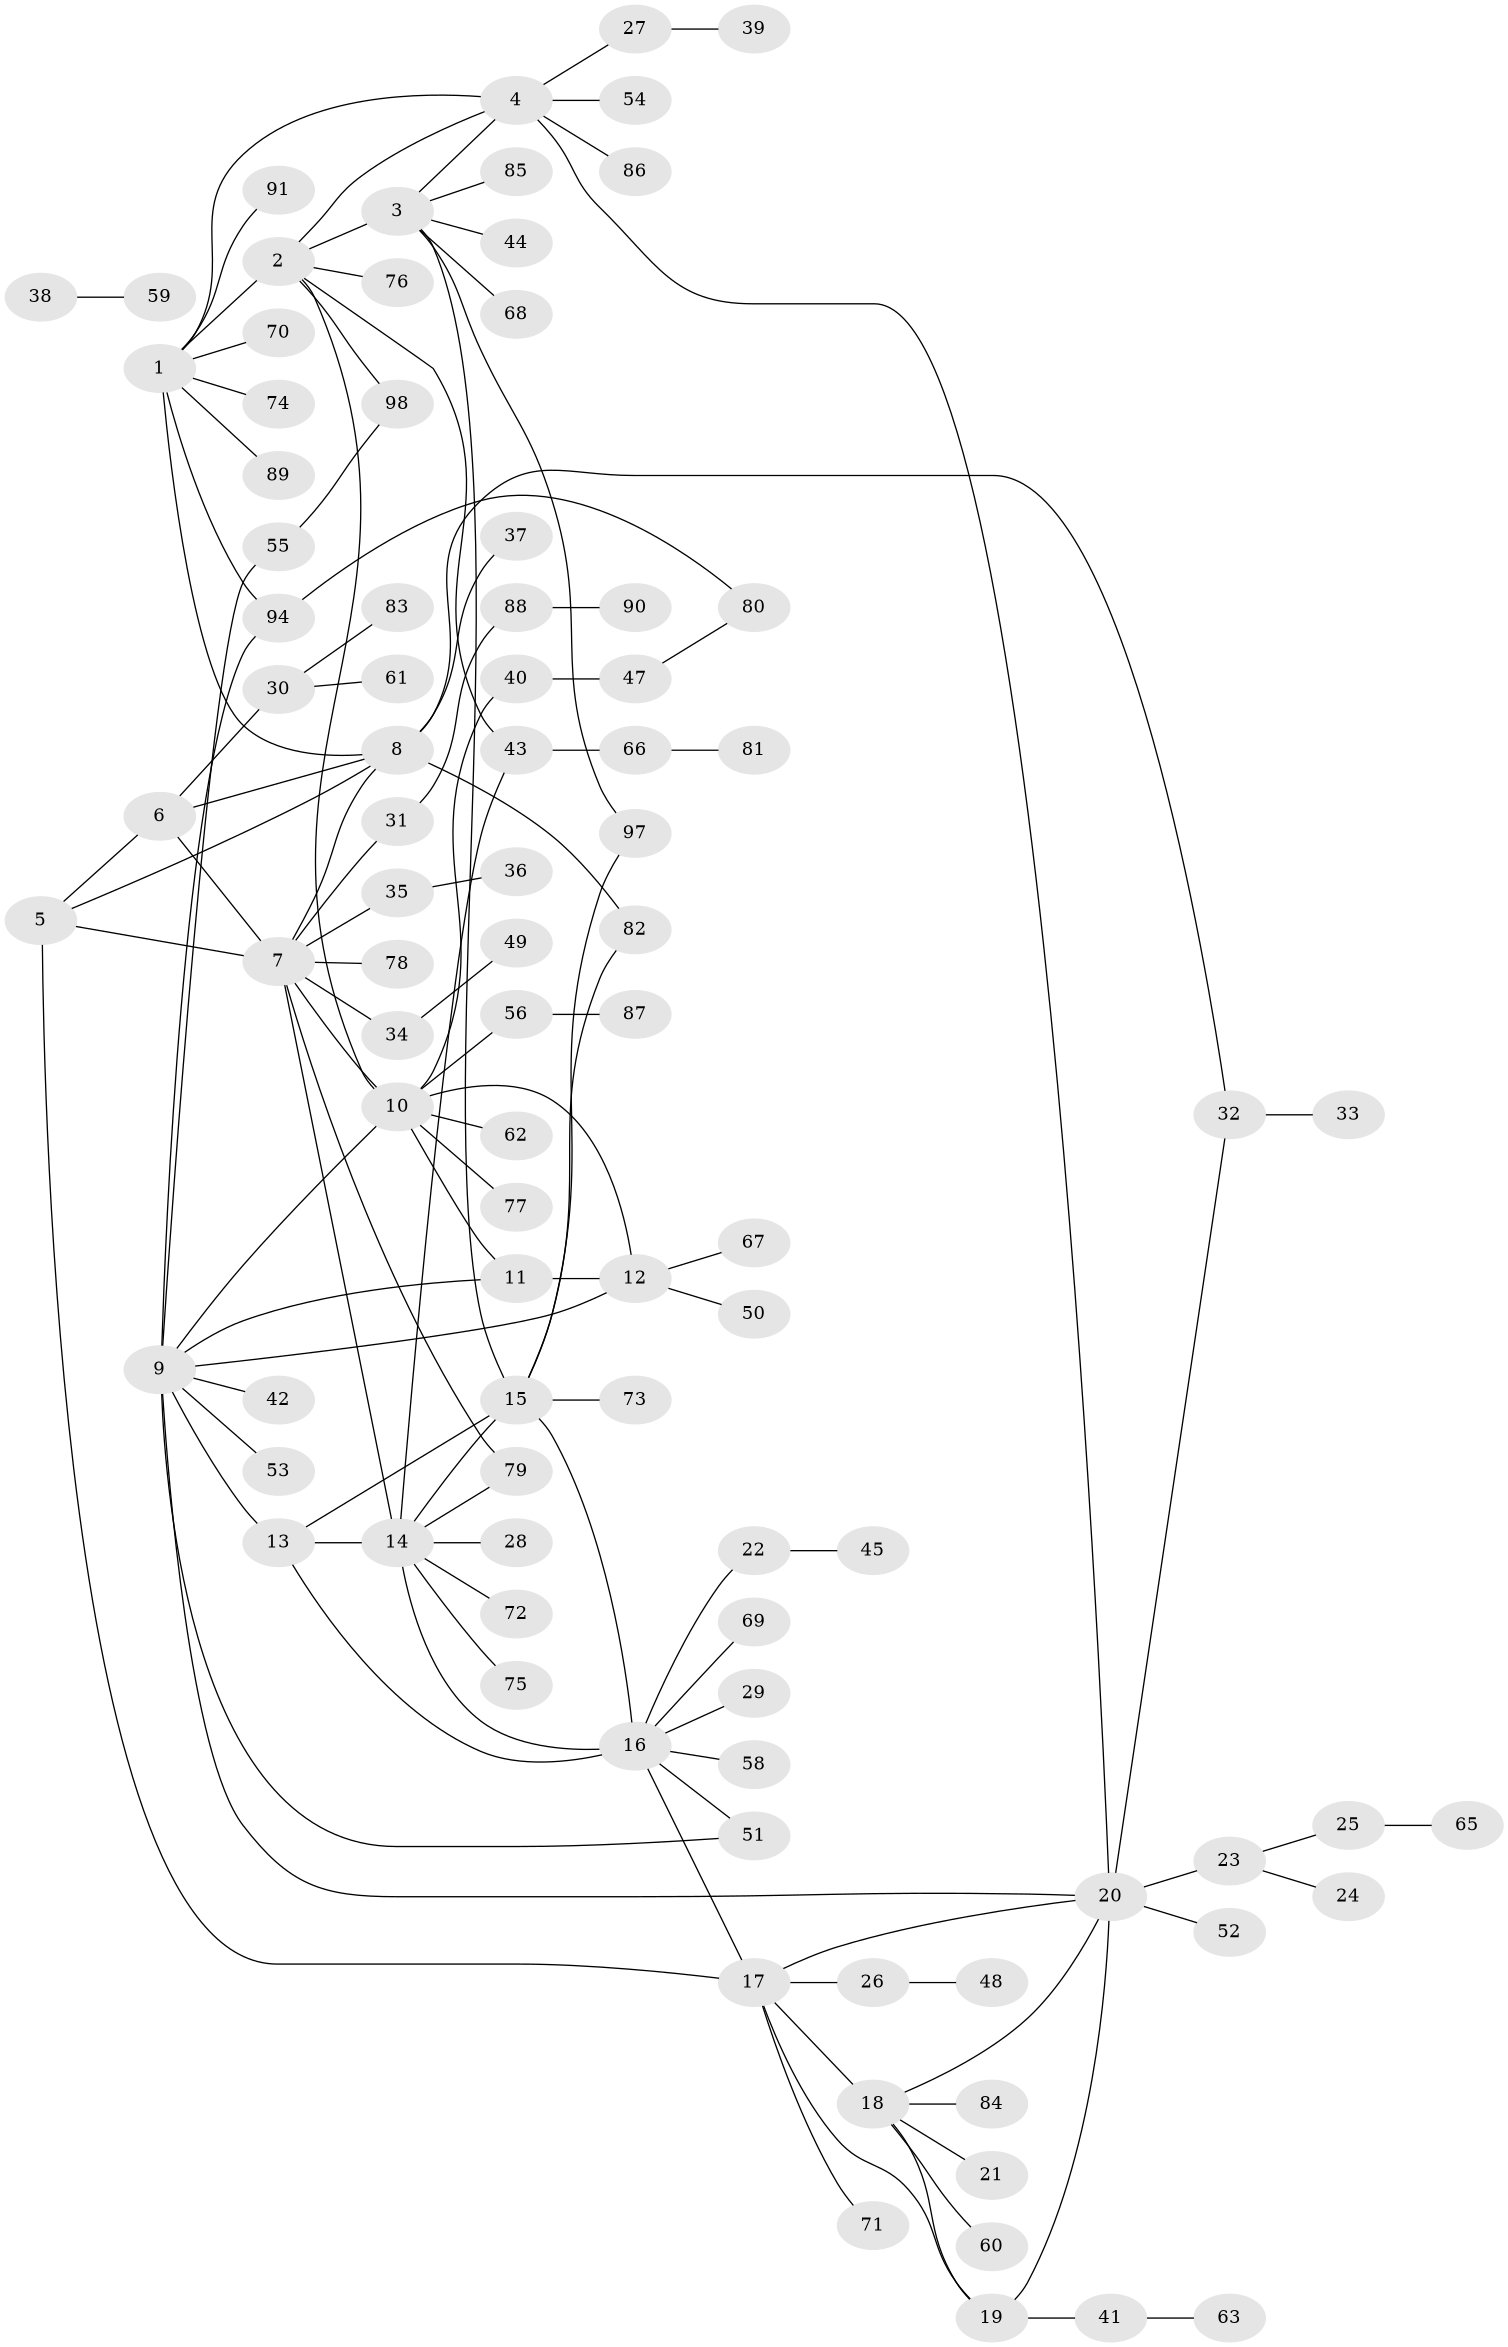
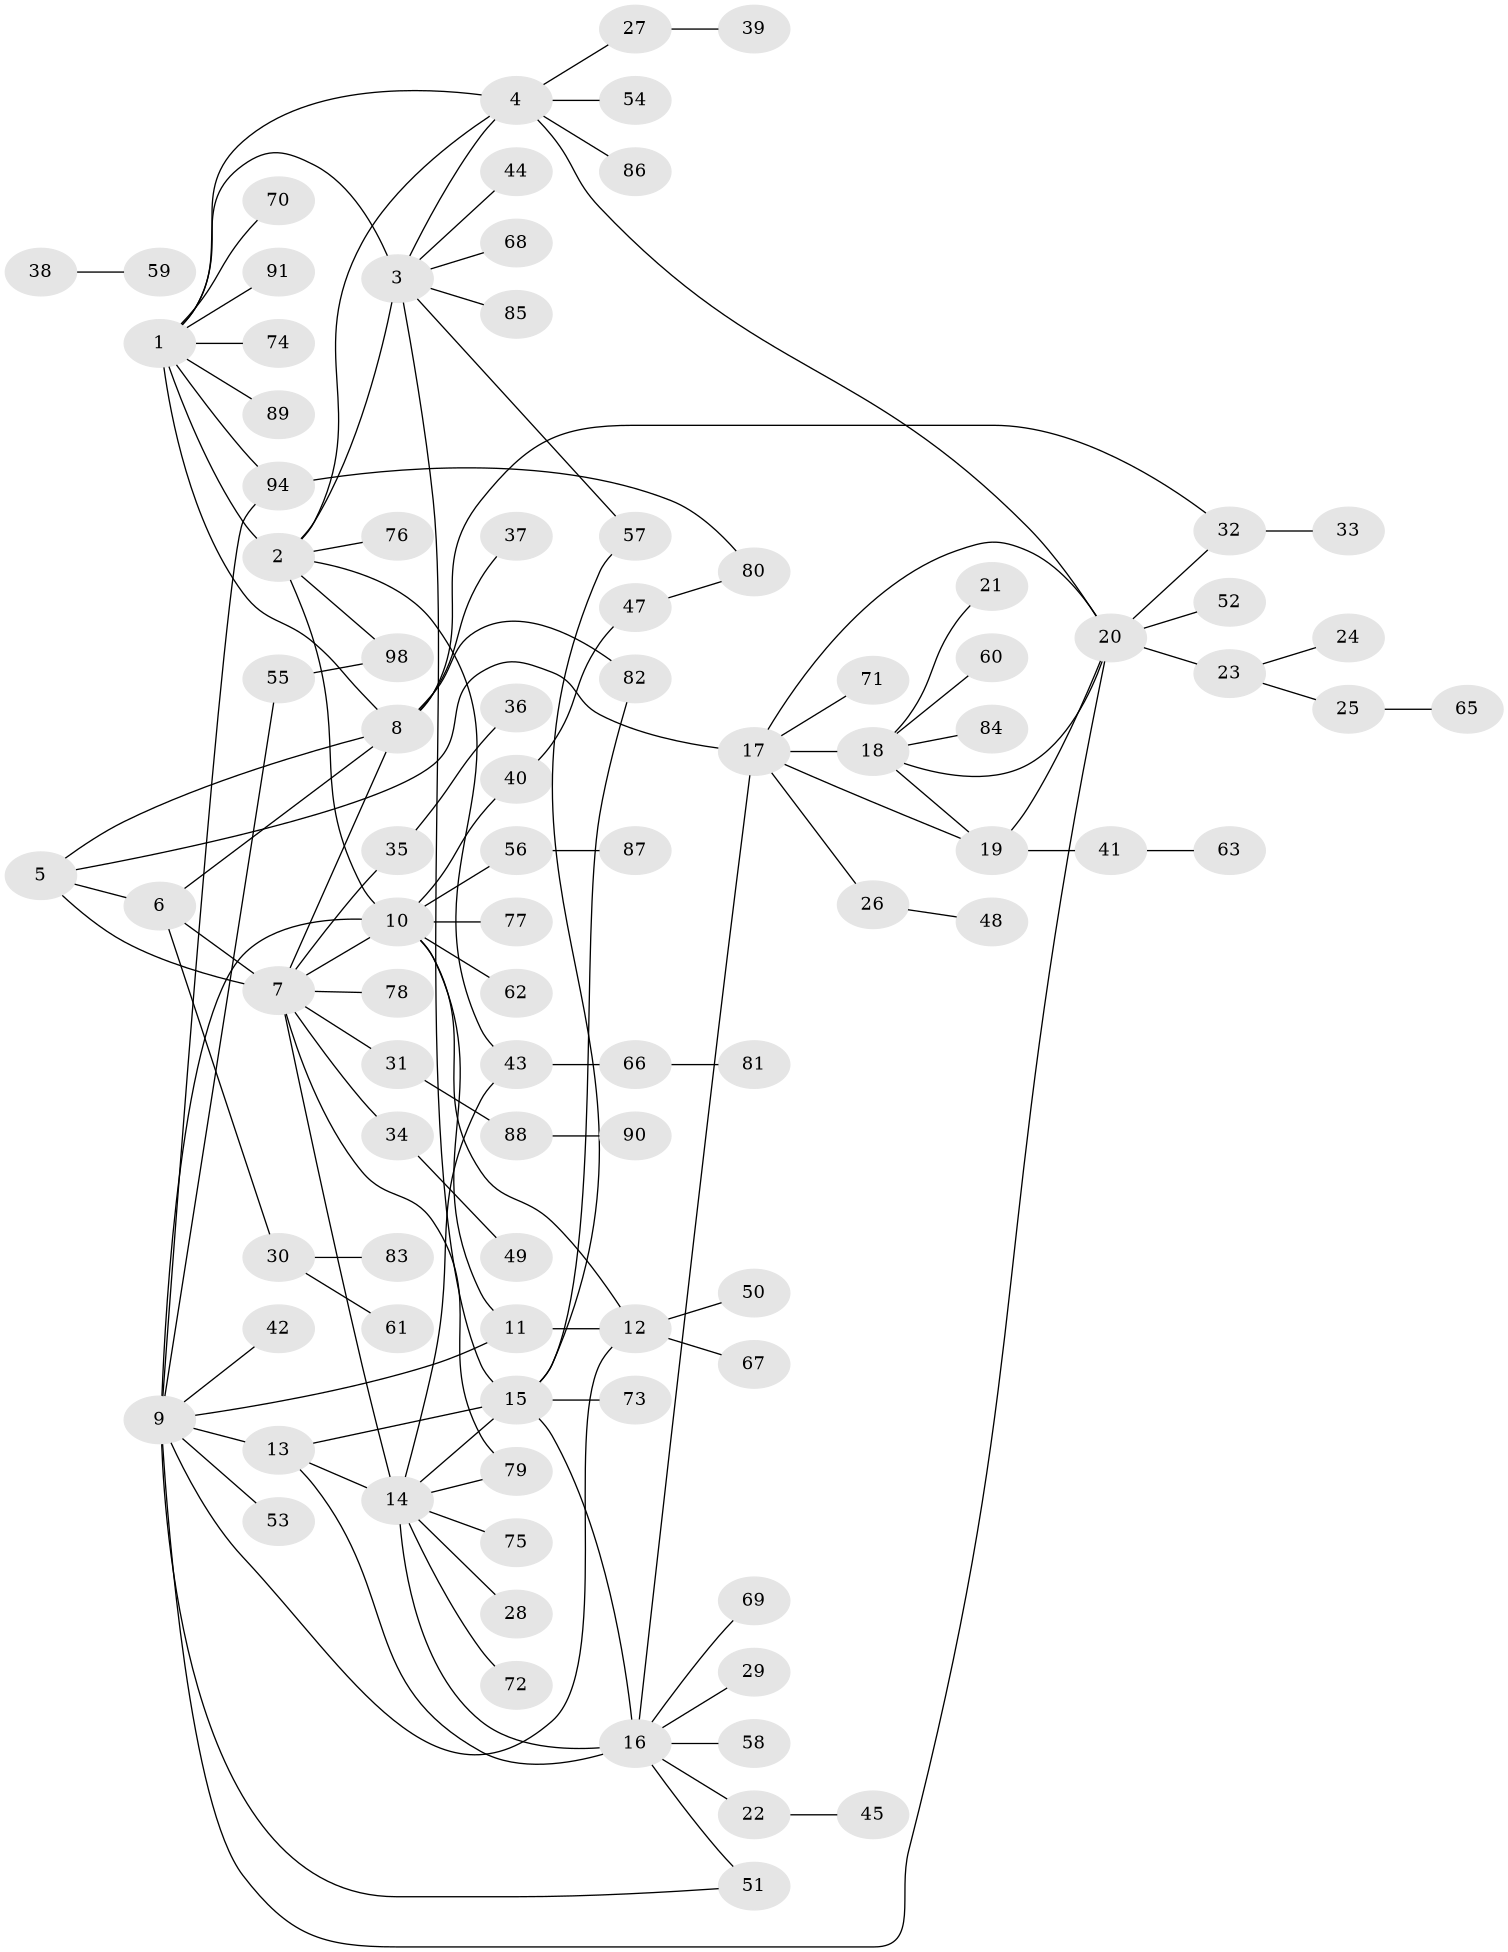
none -> (250, 160)
(635, 833) -> (635, 536)
